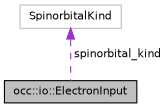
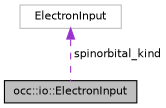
(71, 17) -> (71, 17)
